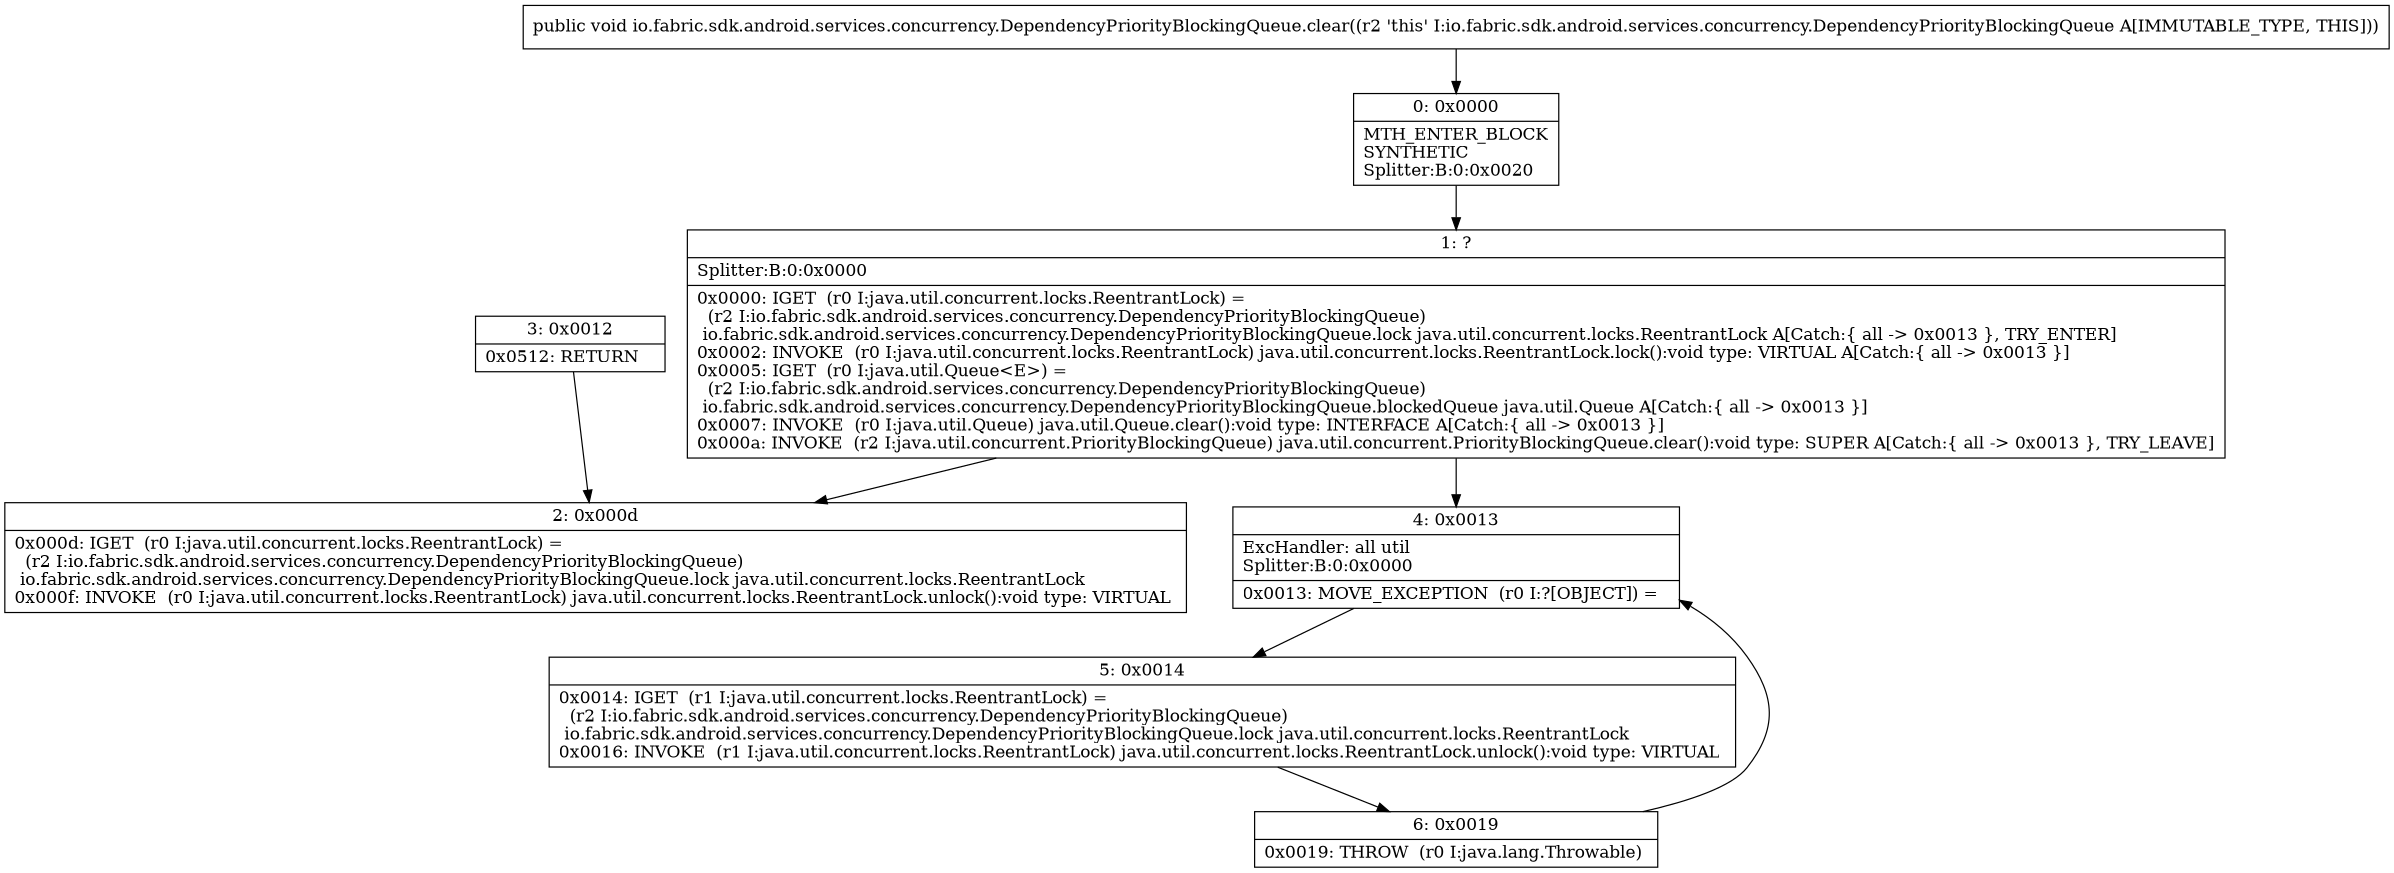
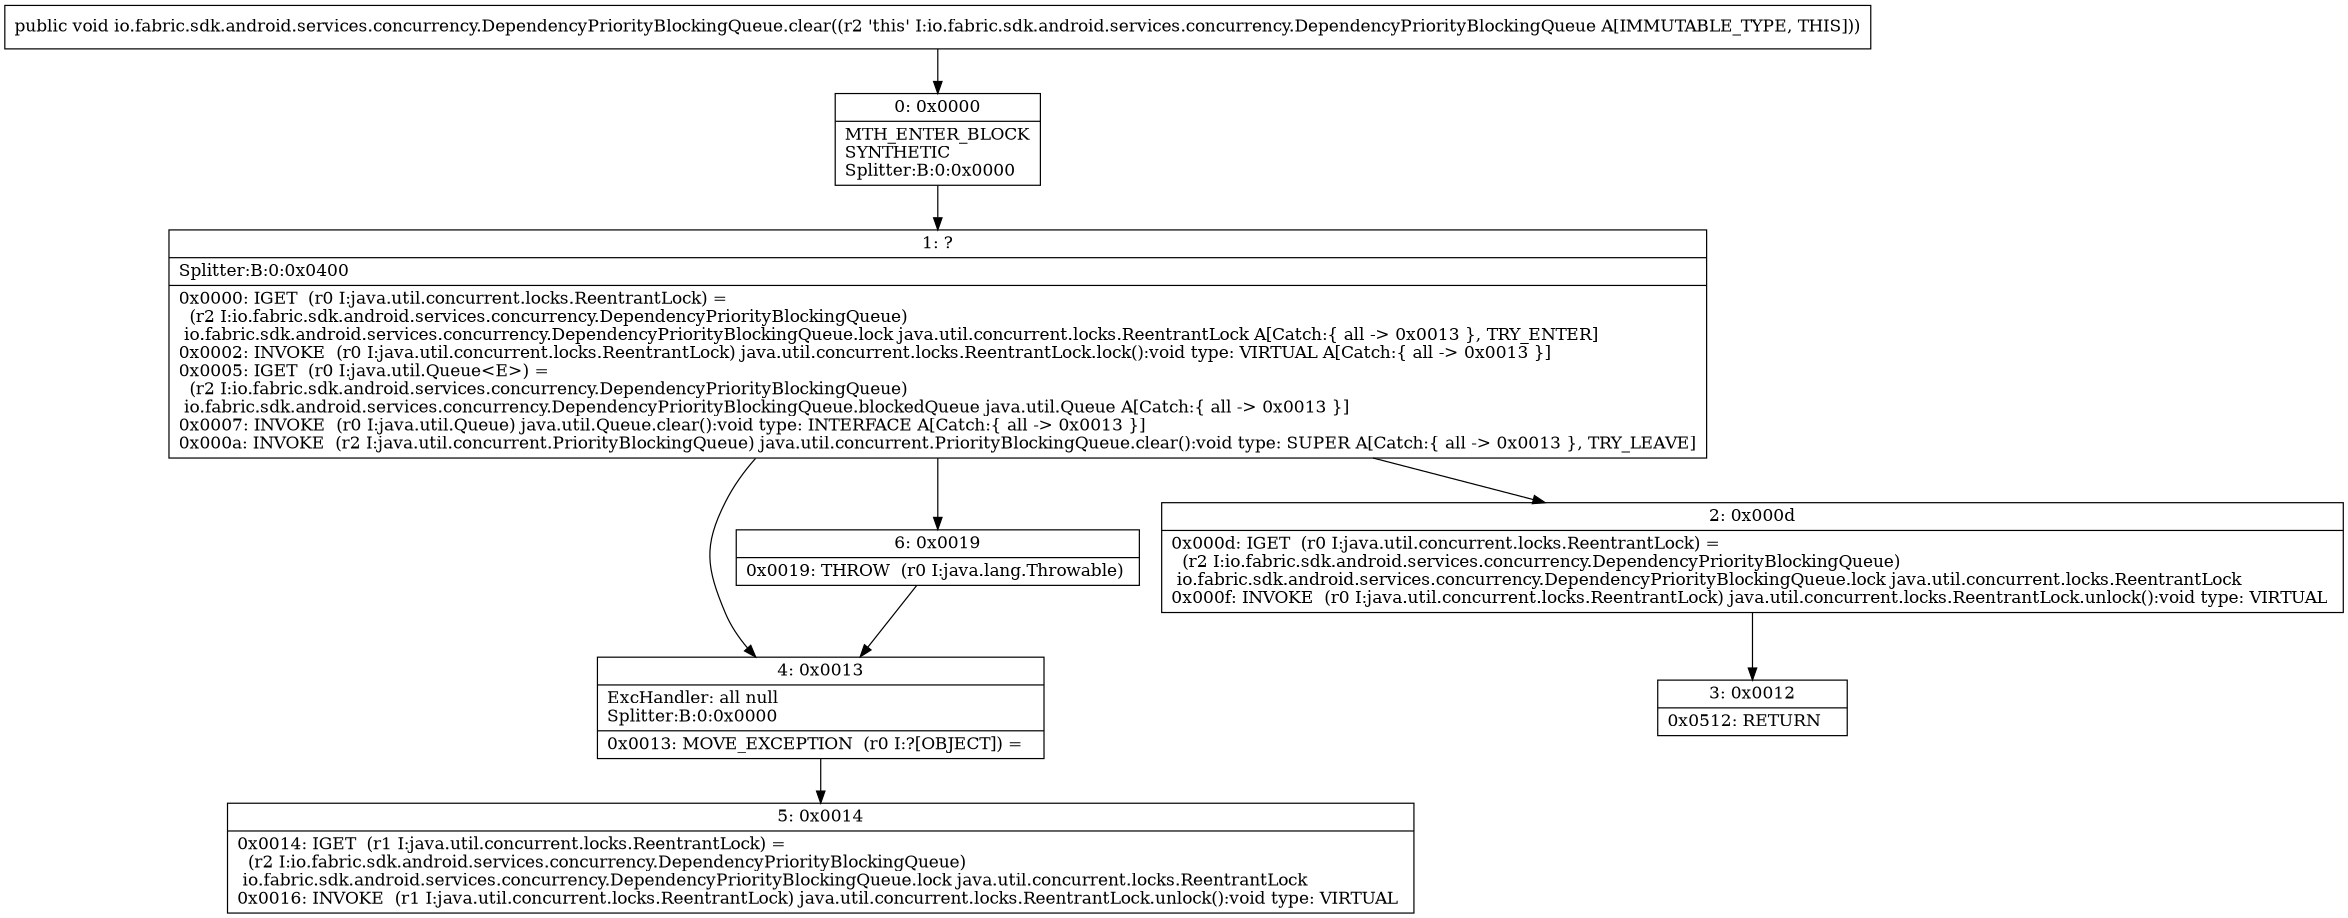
(1449, 171) -> (931, 171)
(783, 271) -> (264, 271)
(581, 431) -> (1752, 640)
(1326, 548) -> (693, 698)
(1328, 787) -> (938, 488)
